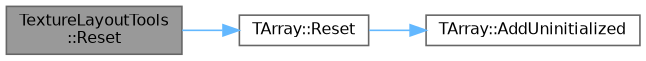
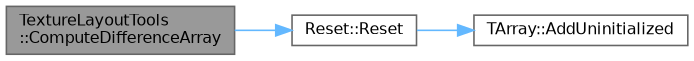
(94, 30) -> (120, 30)
(304, 30) -> (354, 30)
